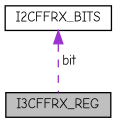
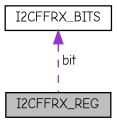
(58, 105) -> (58, 105)
